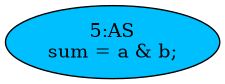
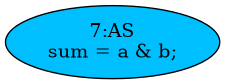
(113, 42) -> (113, 42)
